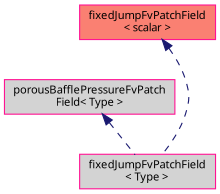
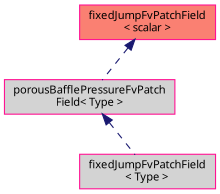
(188, 103) -> (115, 64)
